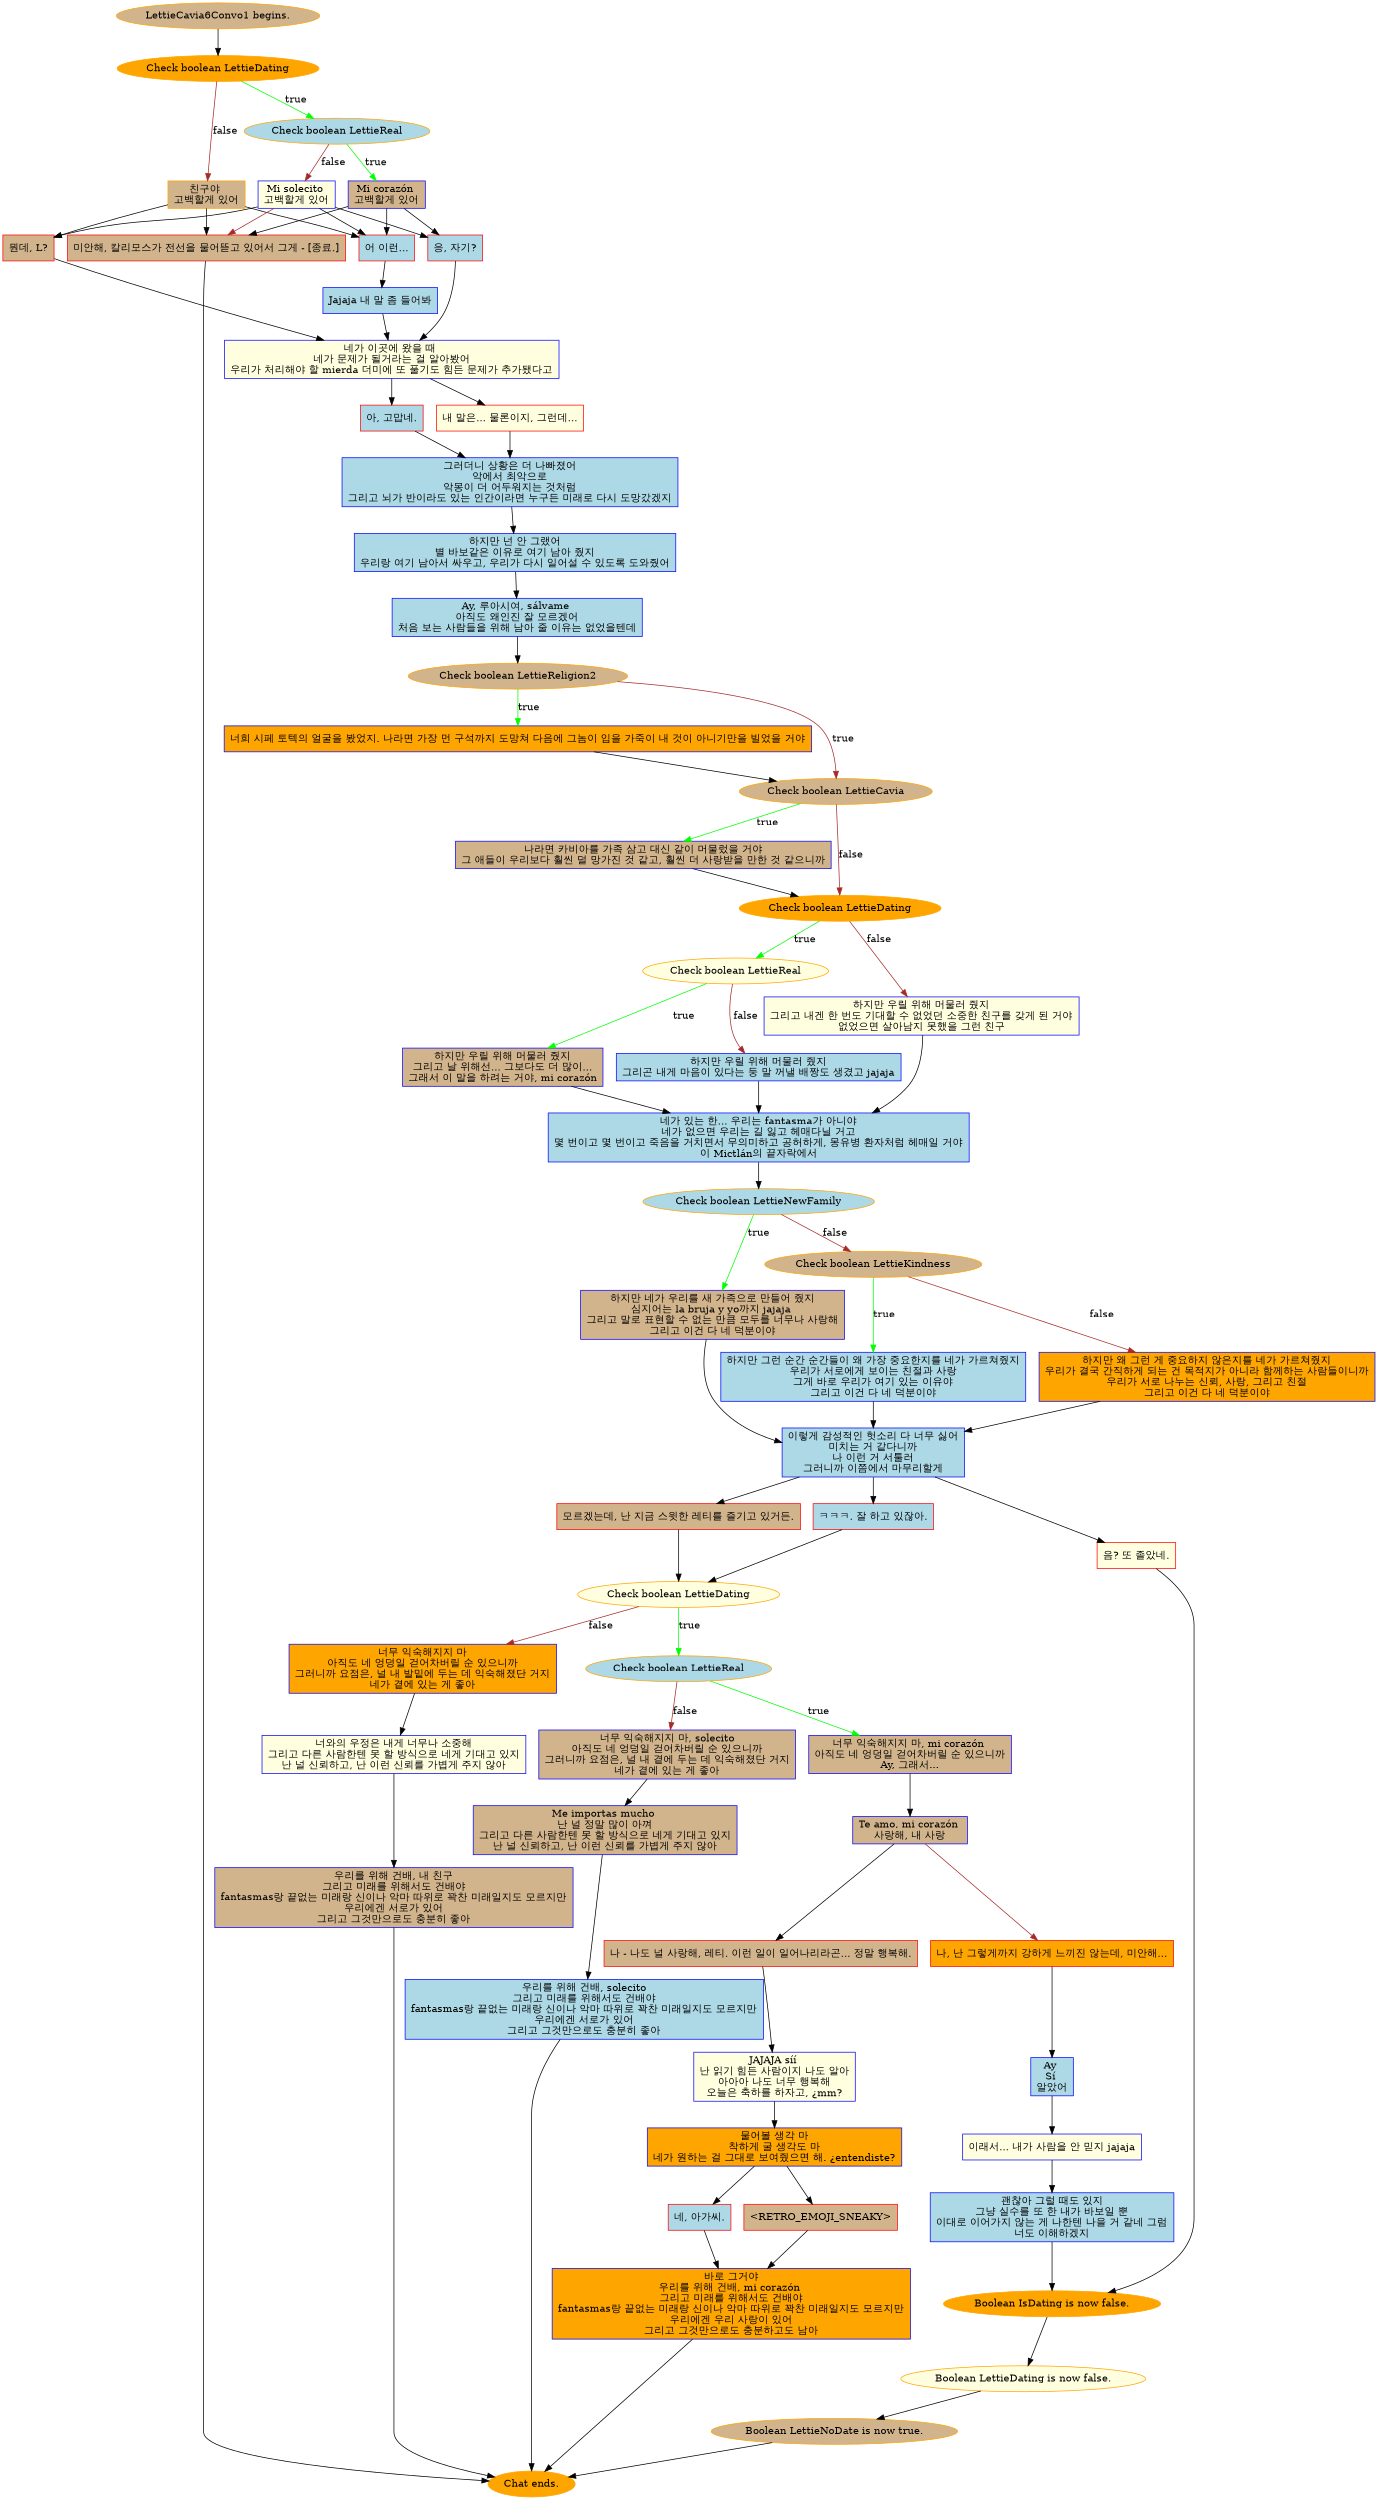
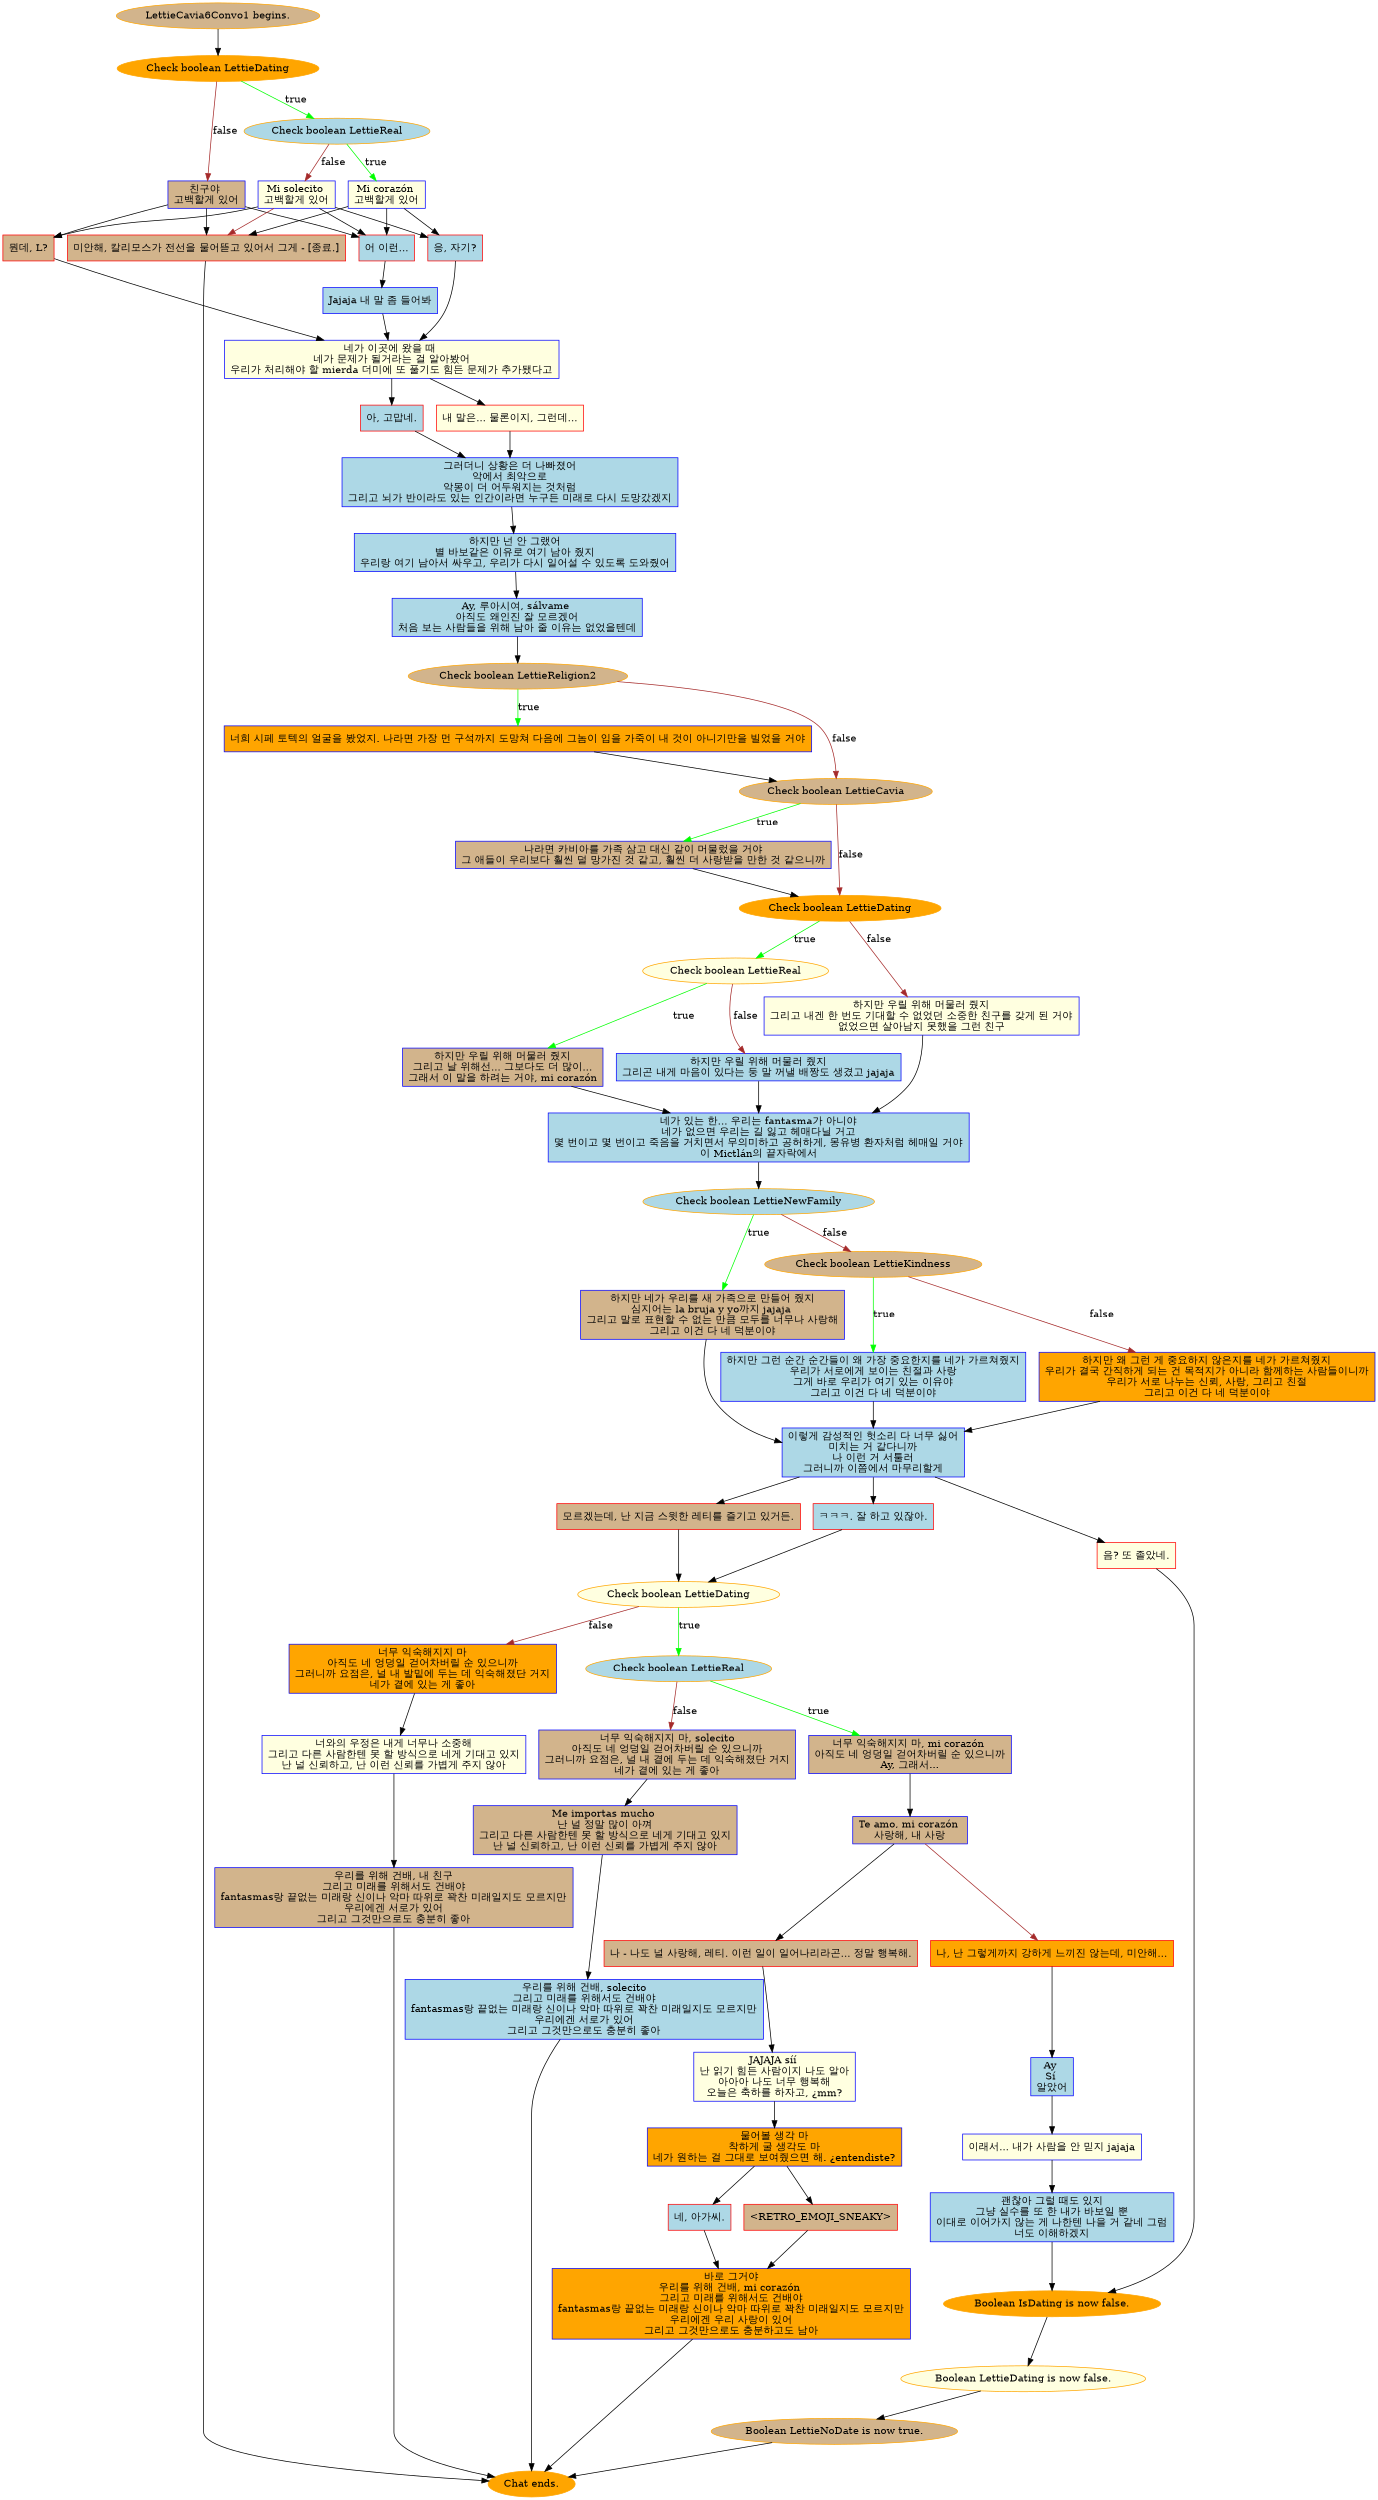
(207, 195) -> (207, 195)
(387, 195) -> (387, 195)
(843, 739) -> (844, 739)
